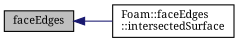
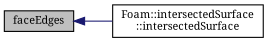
(173, 21) -> (188, 21)
